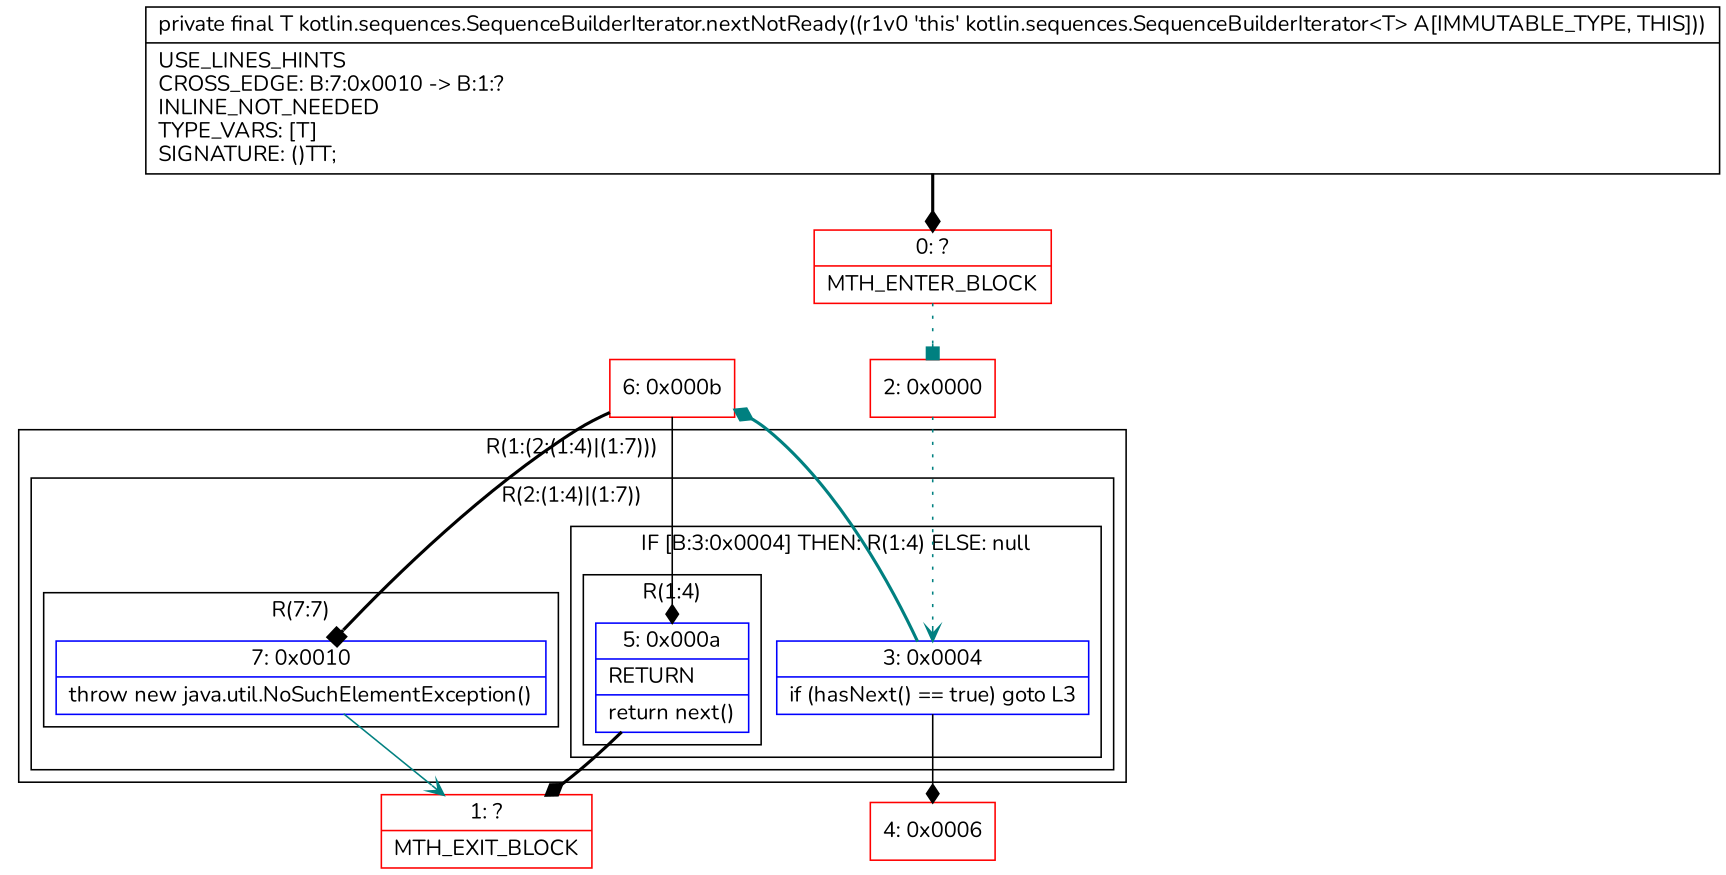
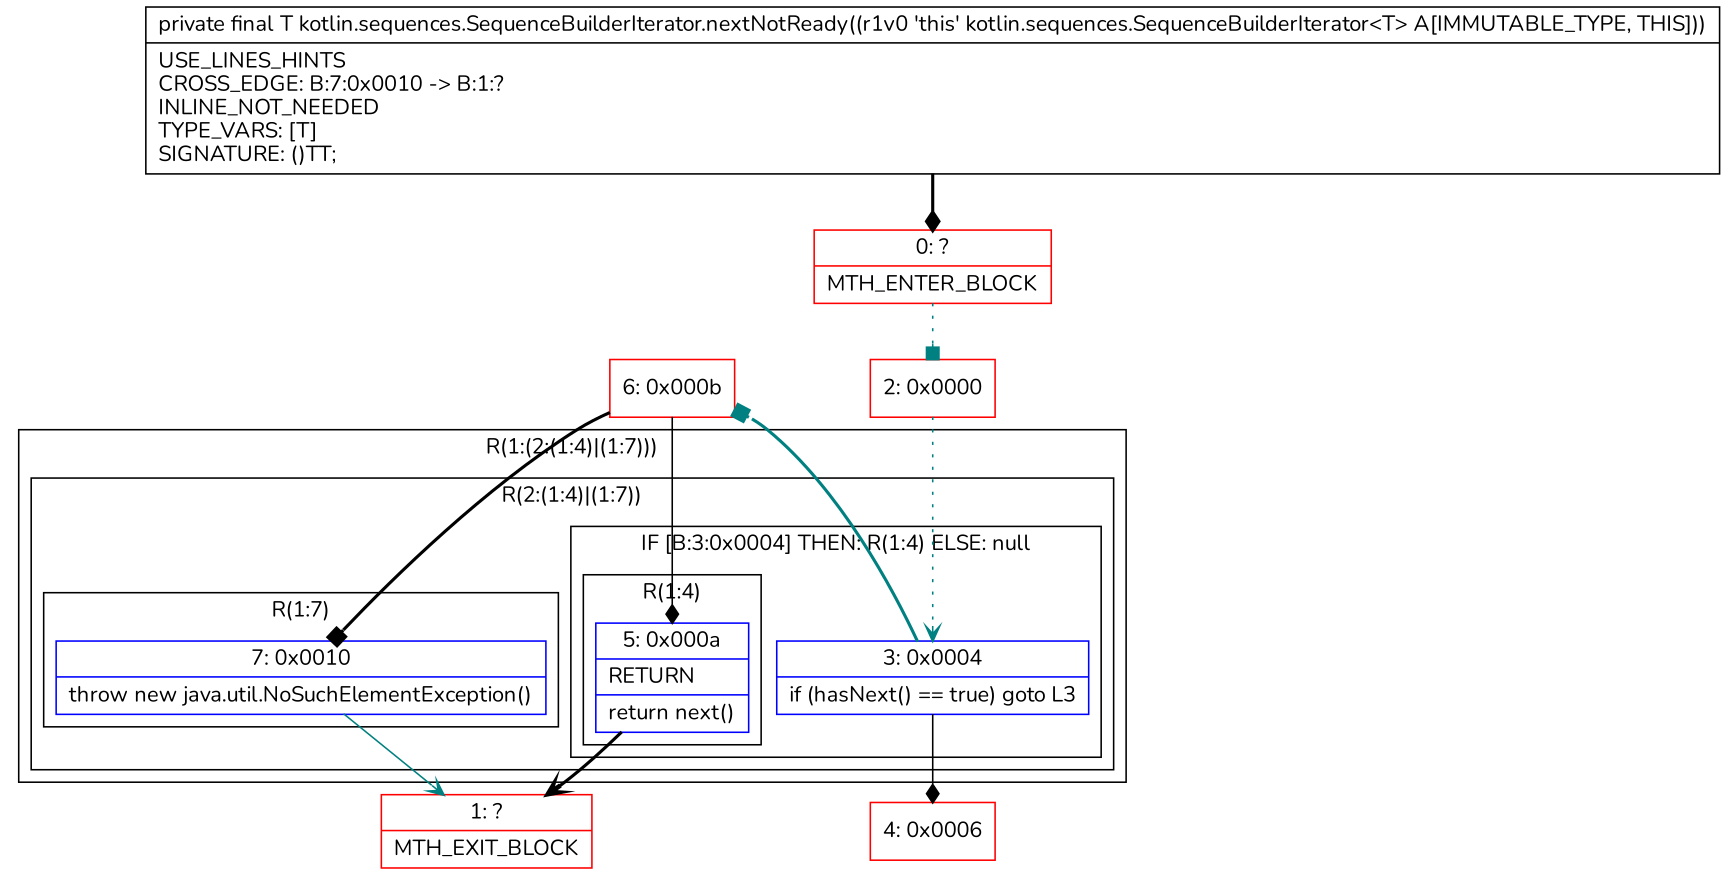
(844, 514) -> (844, 514)
(301, 611) -> (301, 611)
(592, 760) -> (592, 760)
